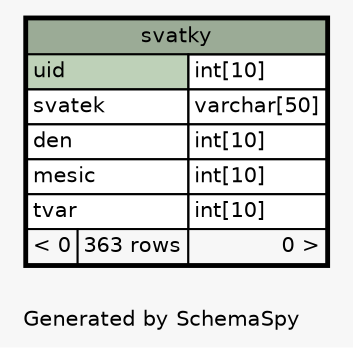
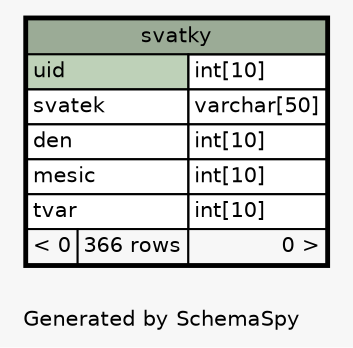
(133, 246) -> (133, 246)
